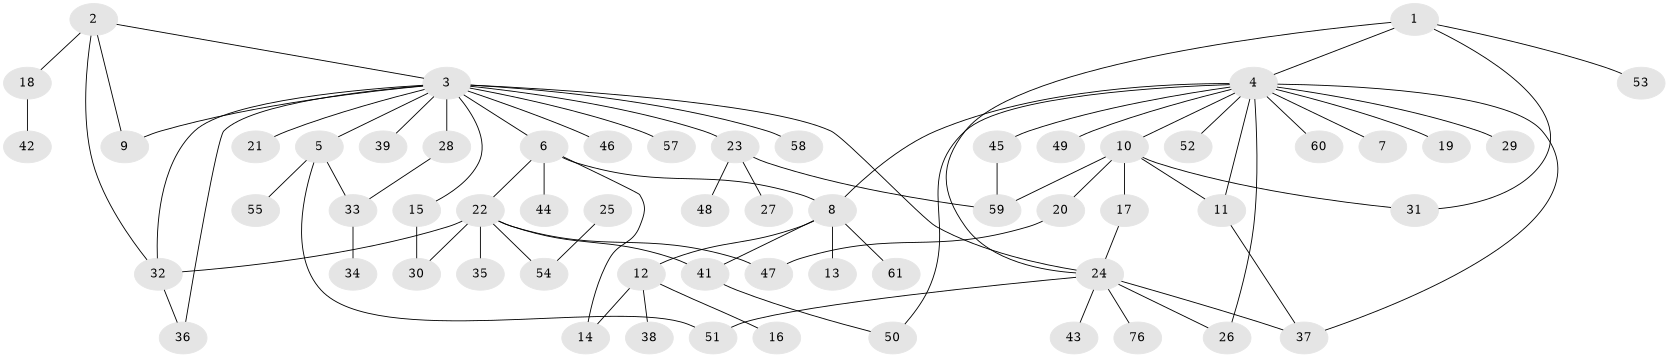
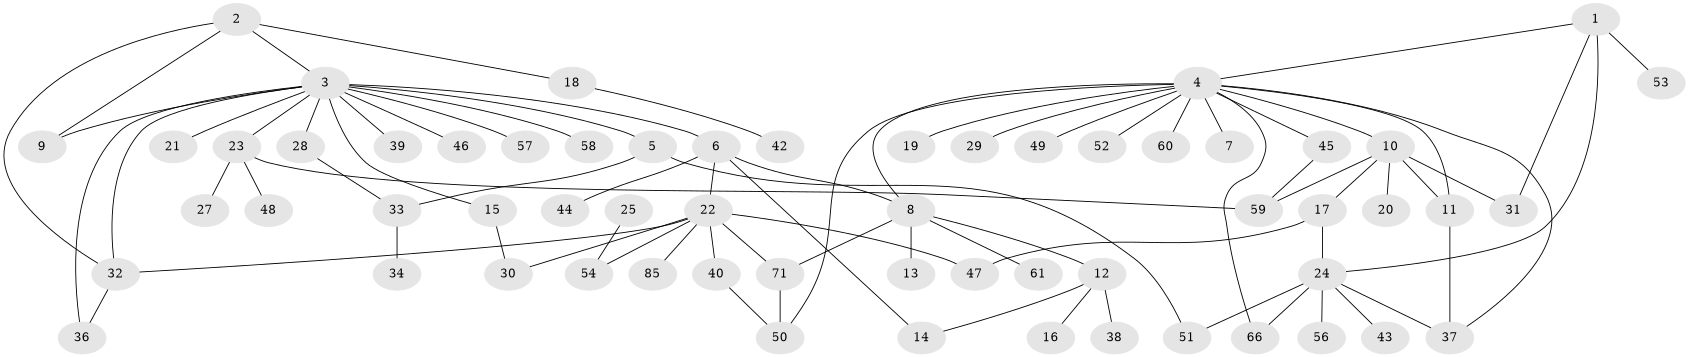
(795, 120) -> none
(256, 211) -> none
(915, 242) -> (1149, 242)
(480, 274) -> (653, 274)
(705, 274) -> (780, 274)
none -> (716, 274)
(1138, 338) -> (1322, 338)
(1227, 338) -> (1255, 338)
